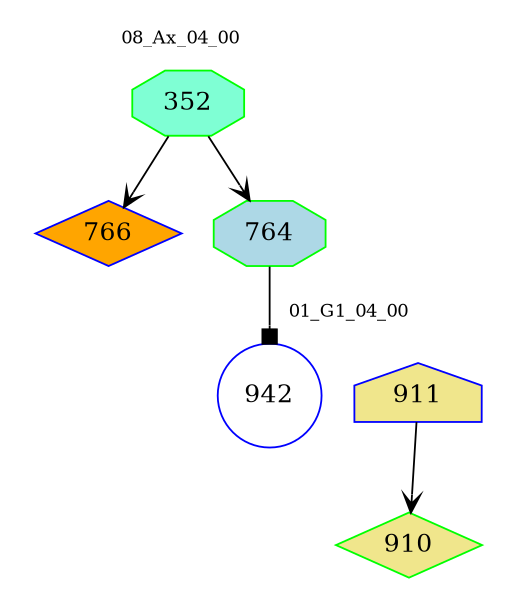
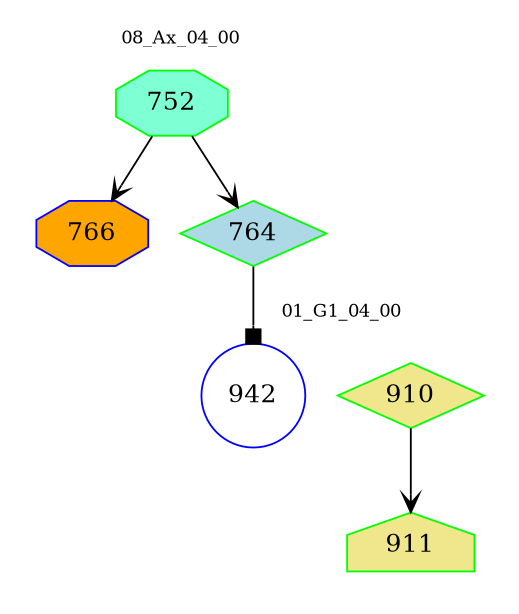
(188, 103) -> (172, 103)
(109, 233) -> (92, 233)
(270, 233) -> (253, 233)
(418, 396) -> (411, 545)
(414, 458) -> (411, 461)
